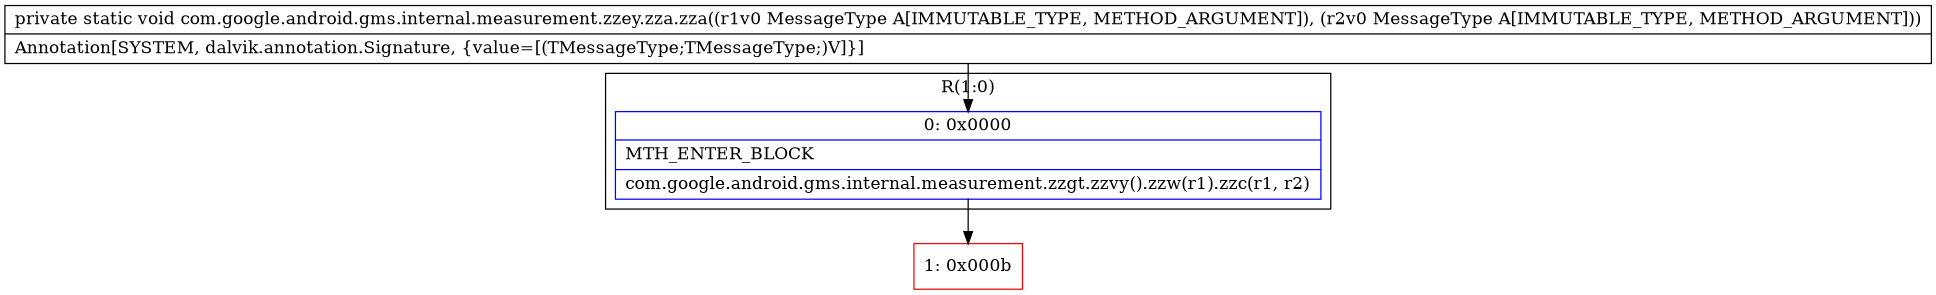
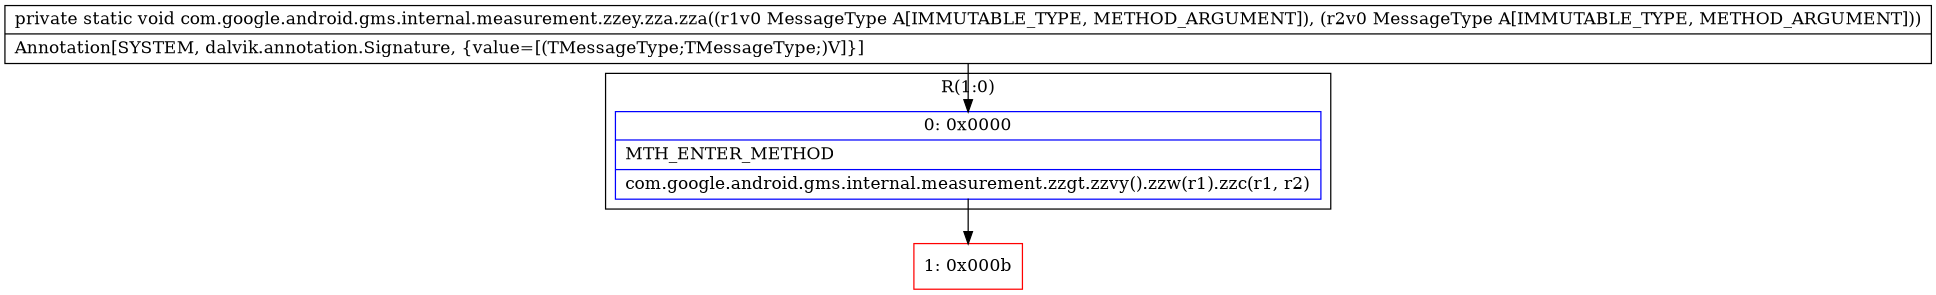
(720, 154) -> (730, 154)
